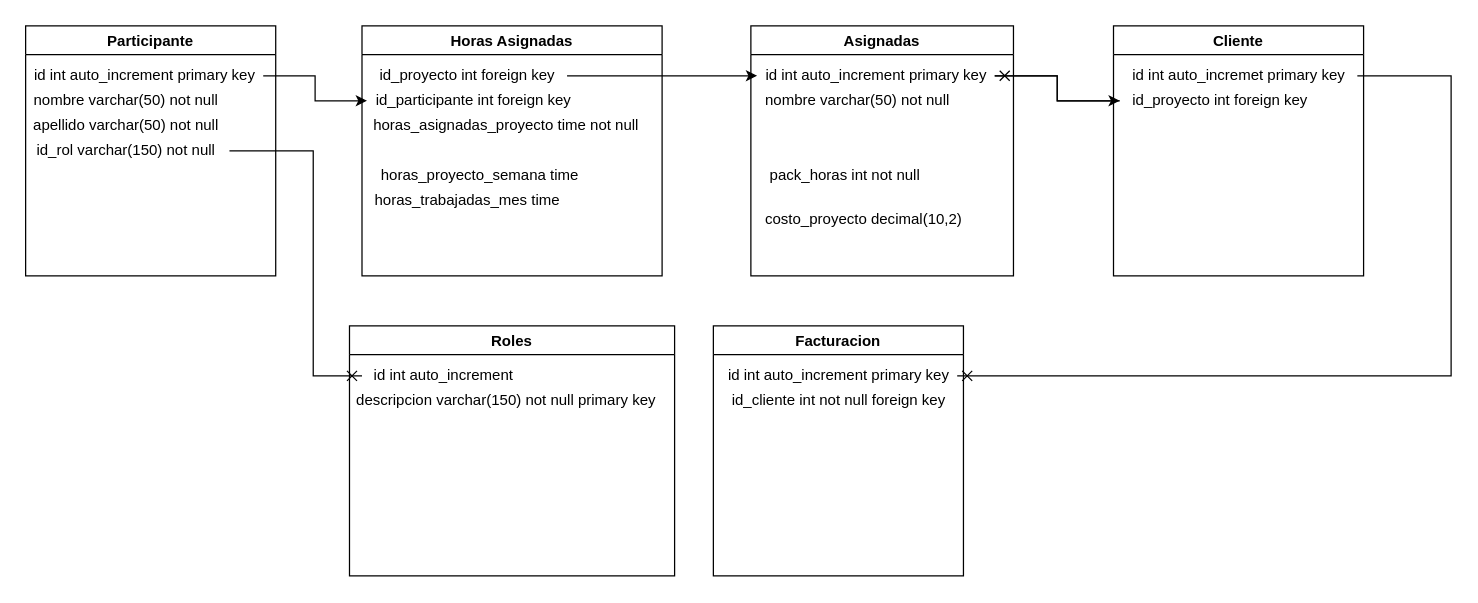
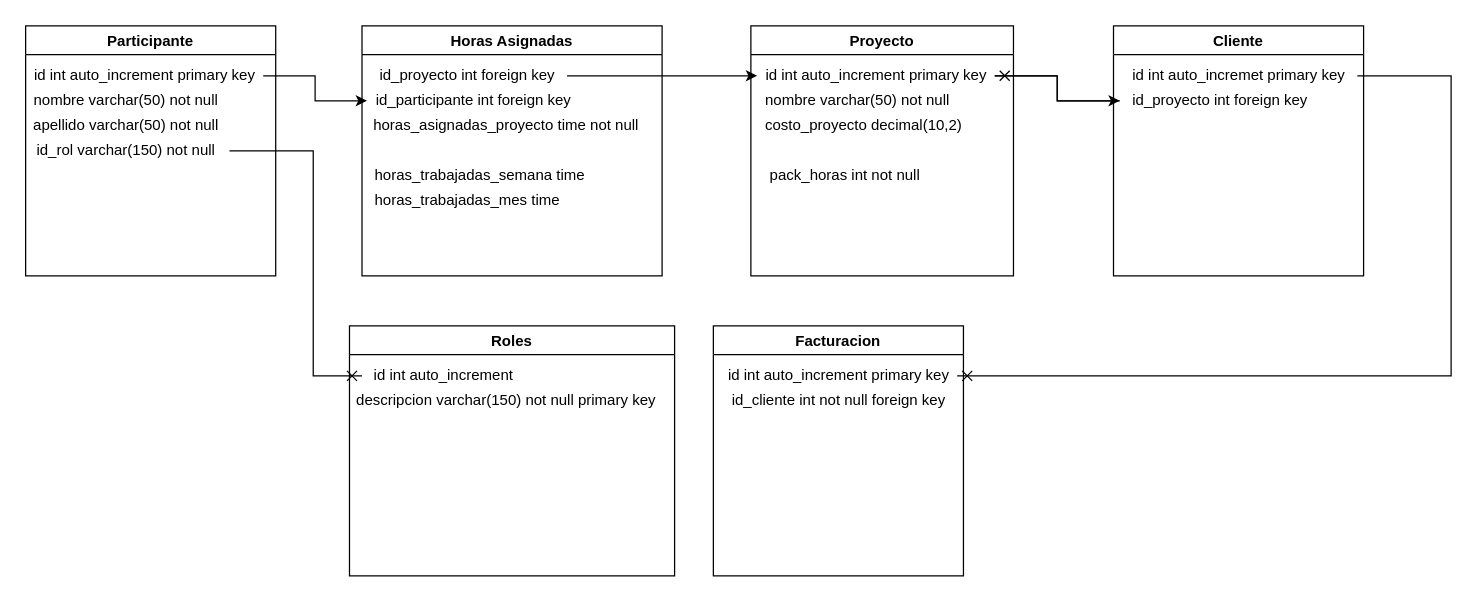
(881, 41) -> (881, 41)
(480, 176) -> (480, 176)
(863, 219) -> (863, 126)
